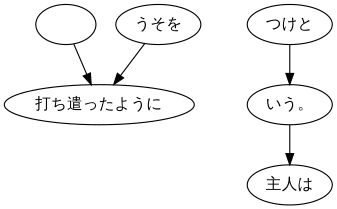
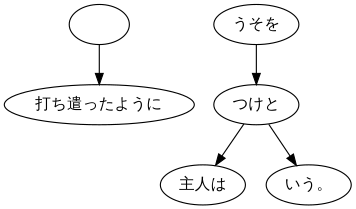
(133, 60) -> (256, 59)
(290, 139) -> (233, 140)
